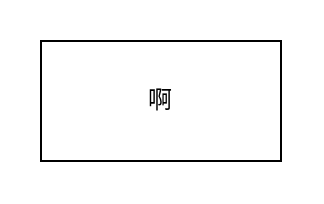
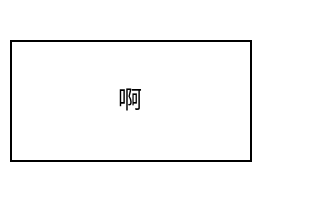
(161, 101) -> (131, 101)
